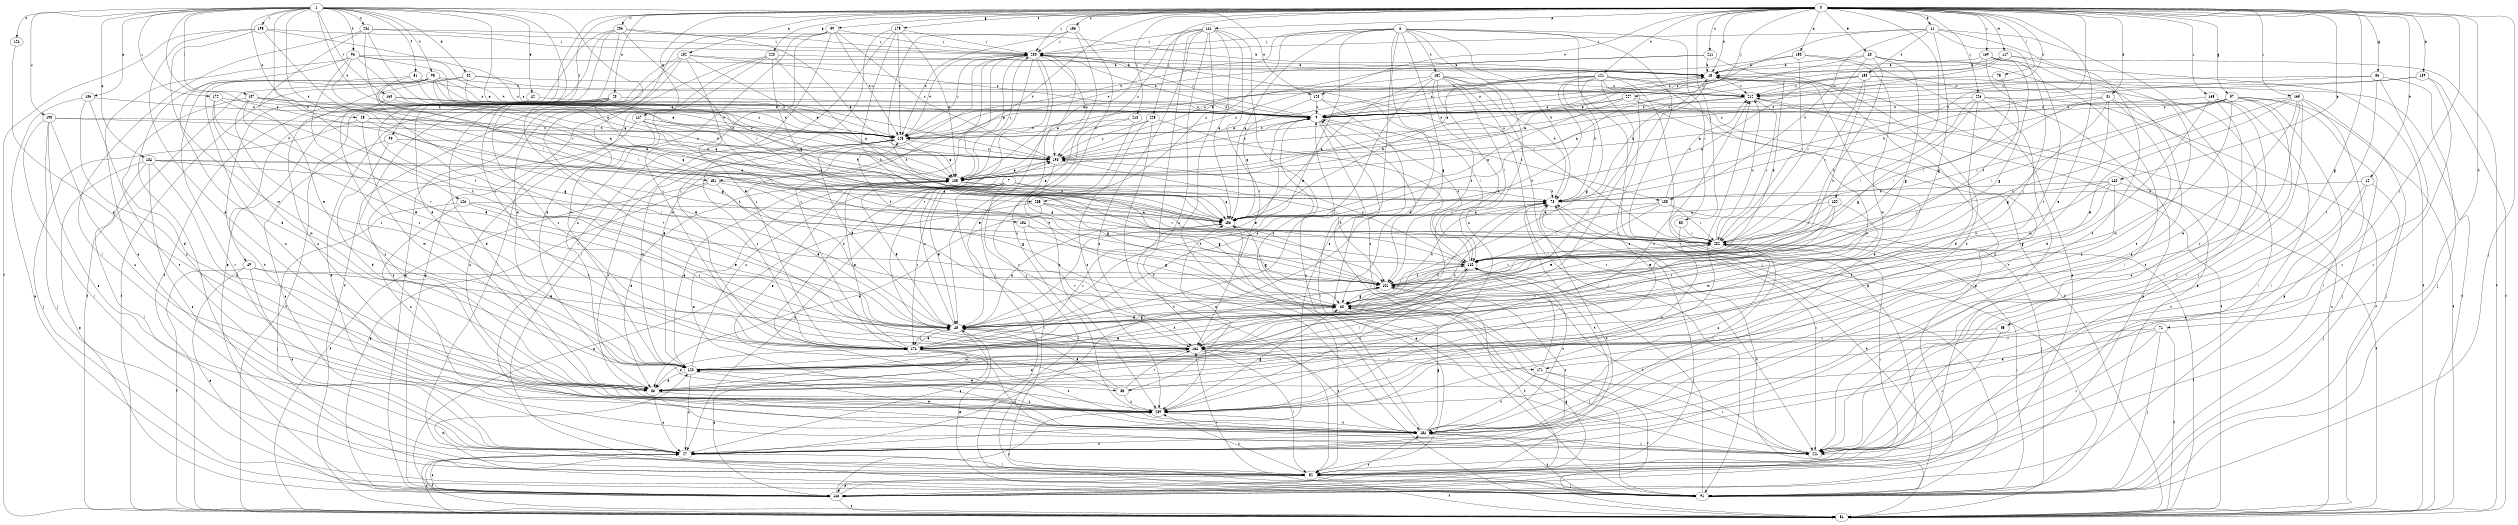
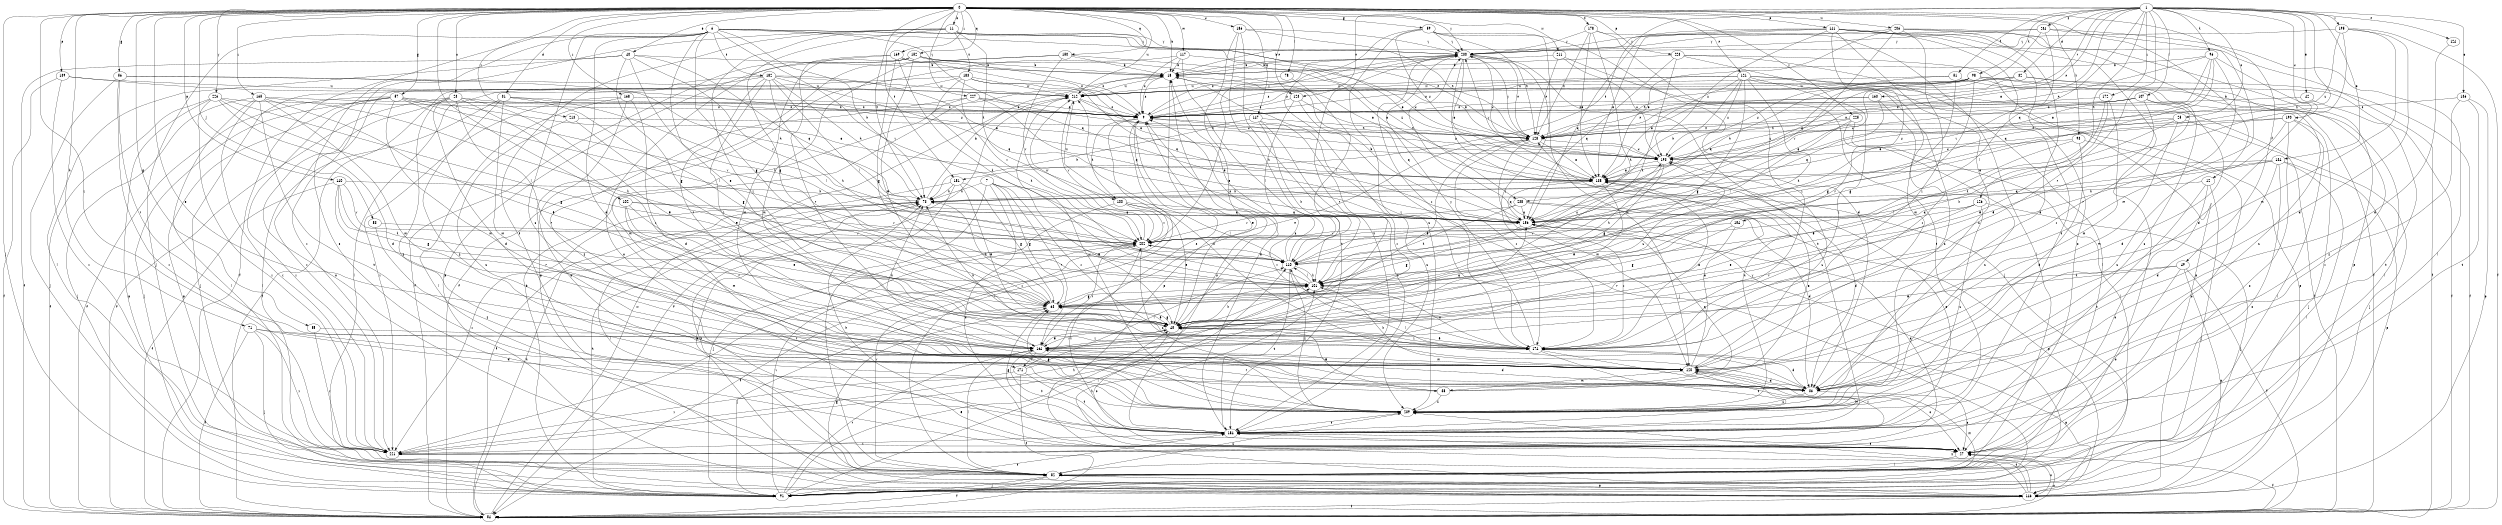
(189, 315) -> none
(1255, 448) -> (1426, 311)
